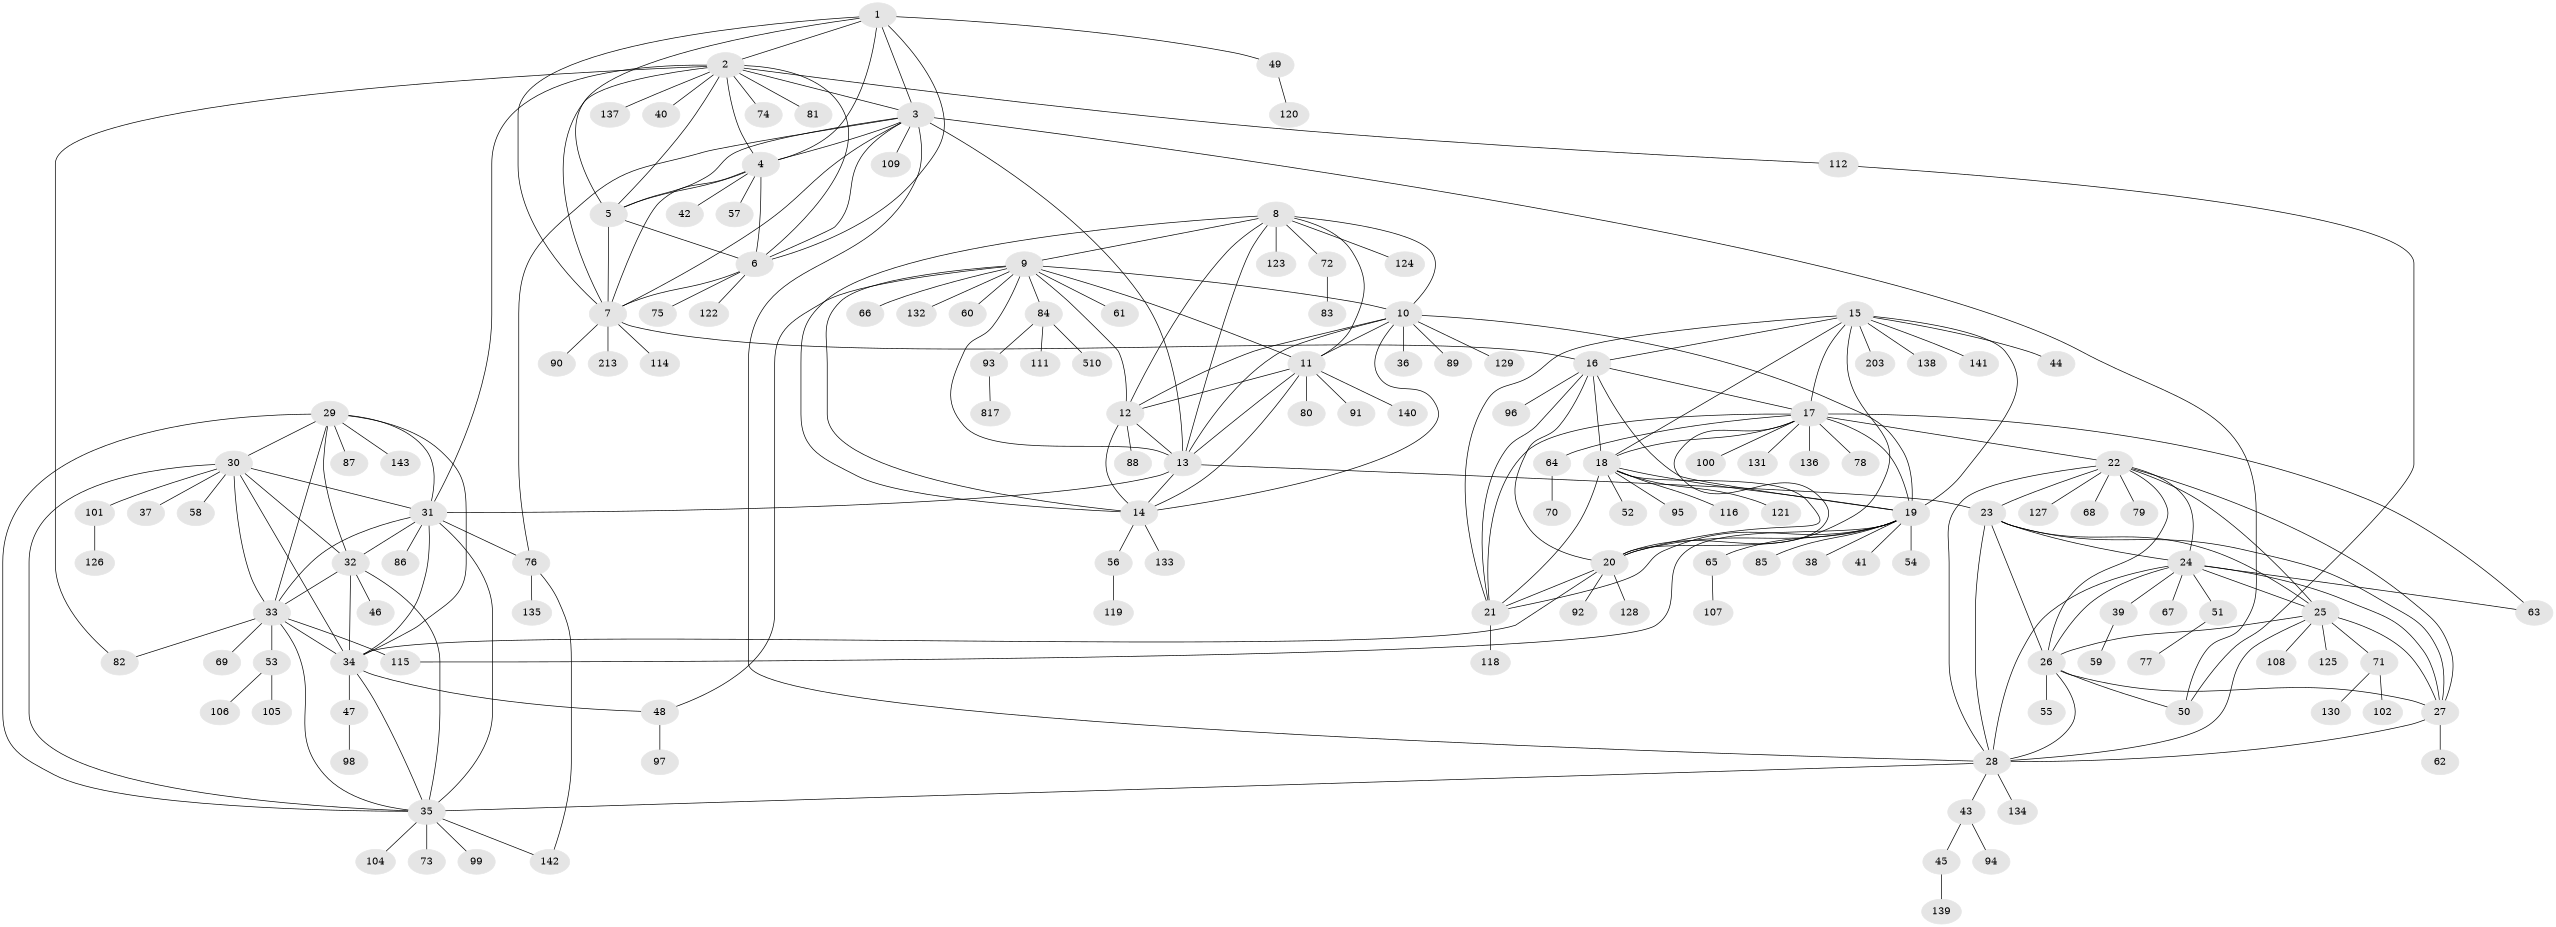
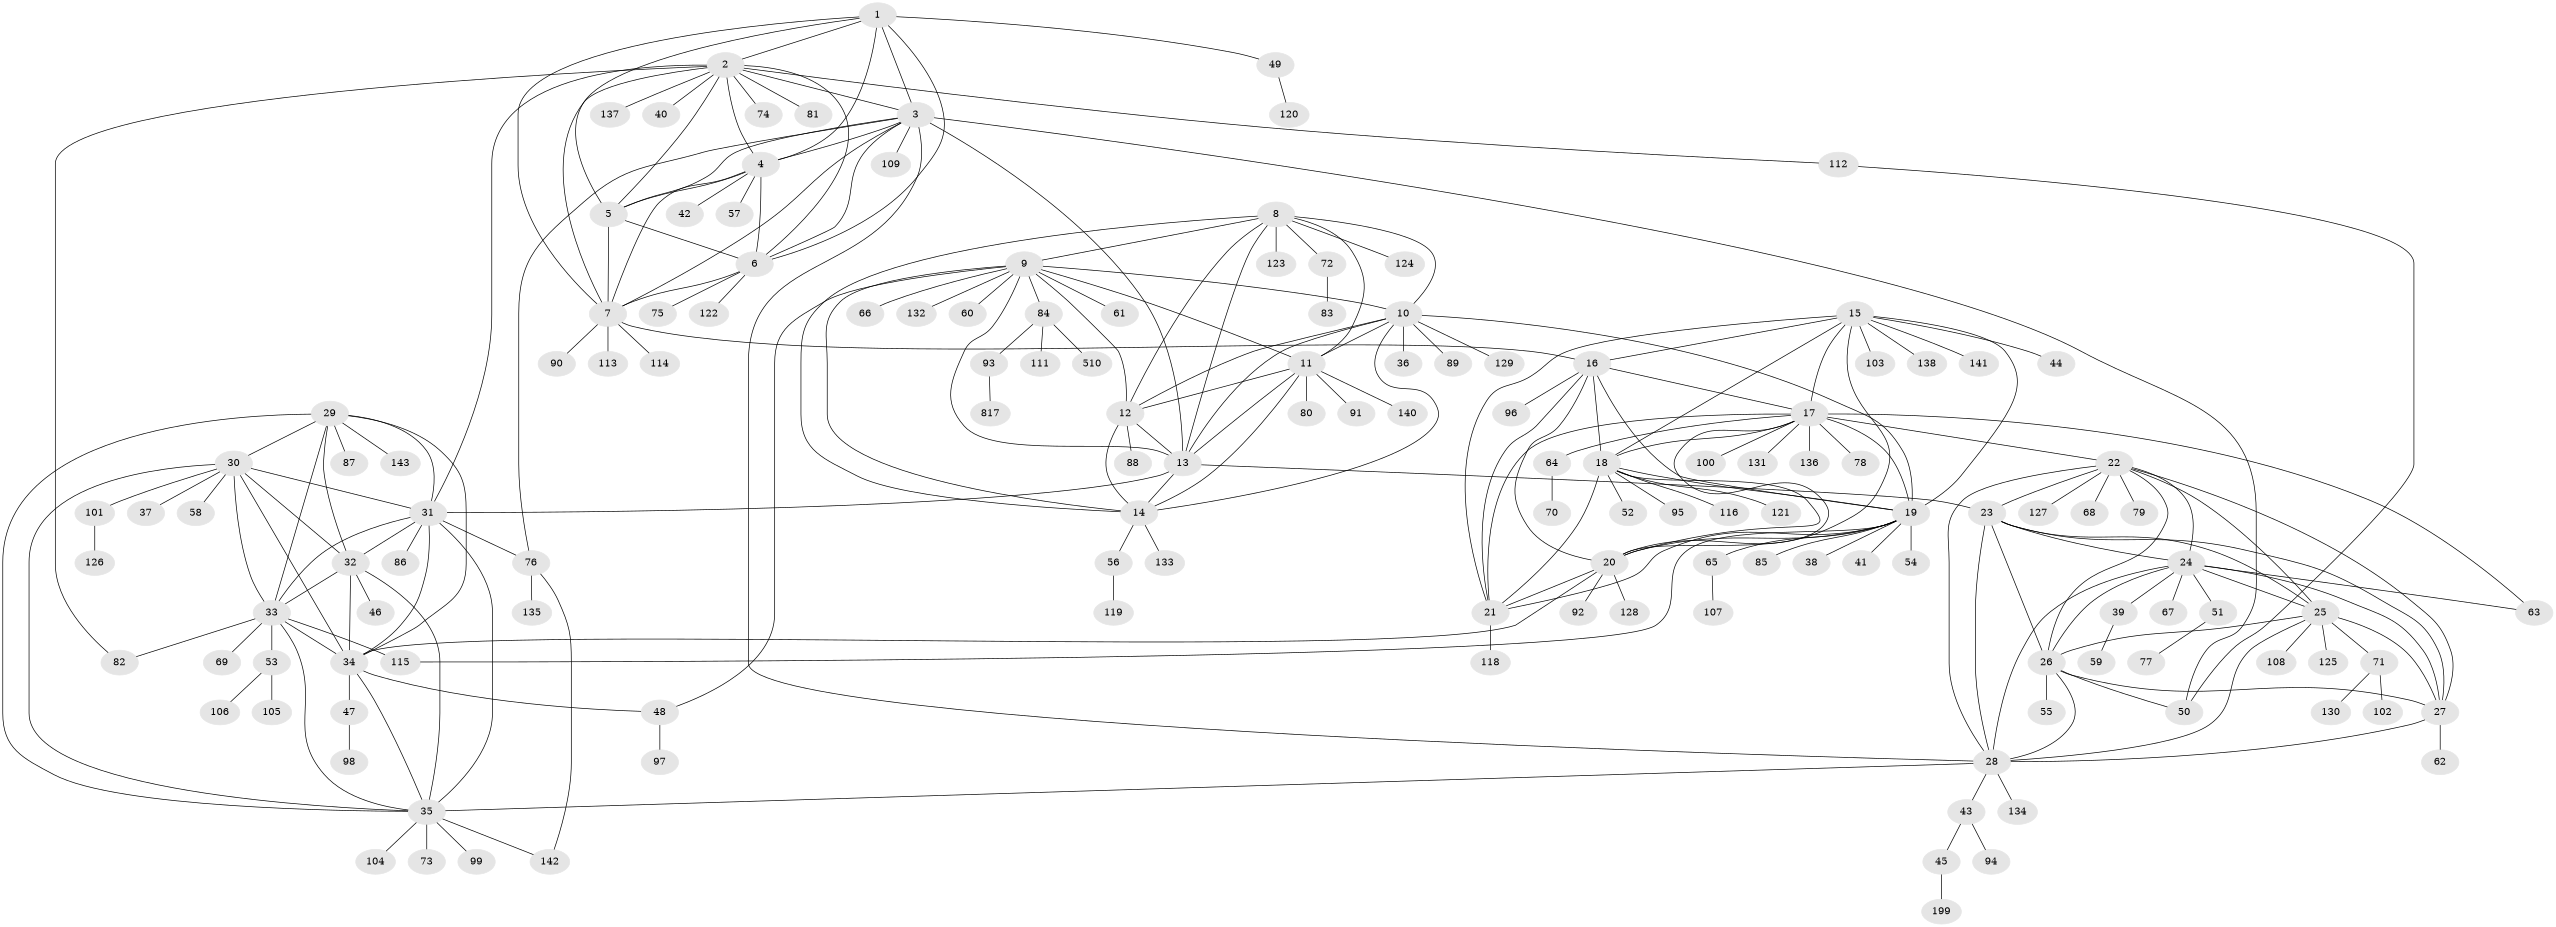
(608, 364) -> (608, 364)
(1875, 364) -> (1875, 364)
(1942, 912) -> (1942, 912)
